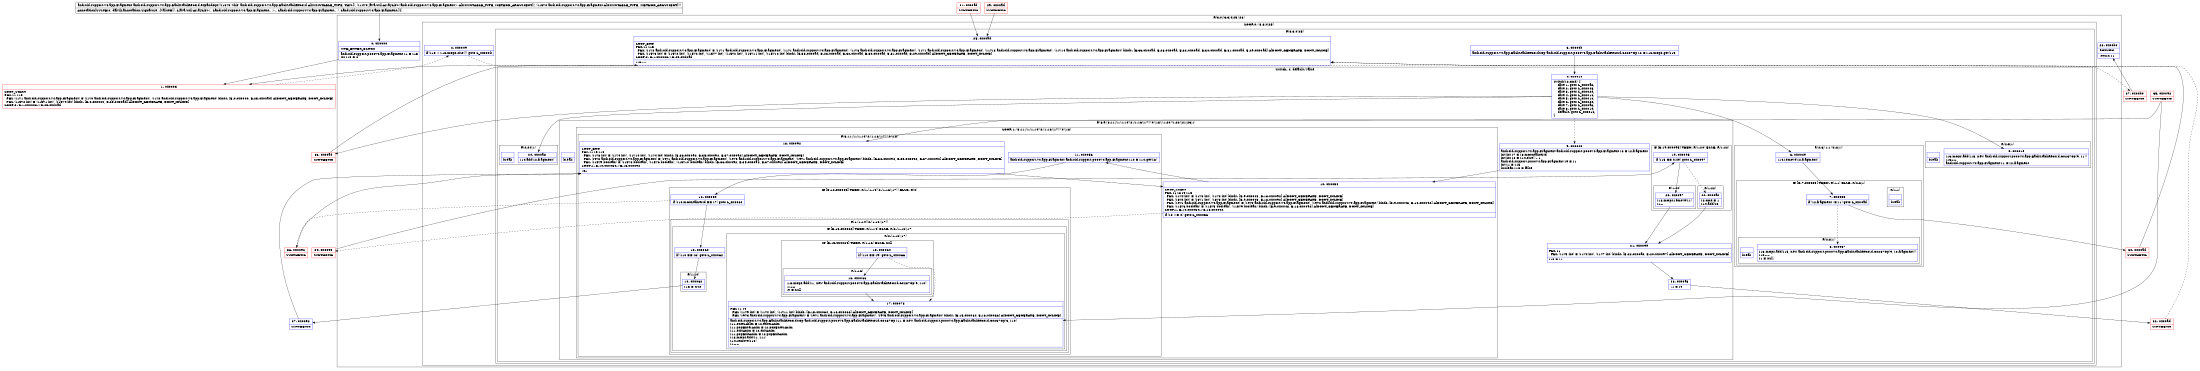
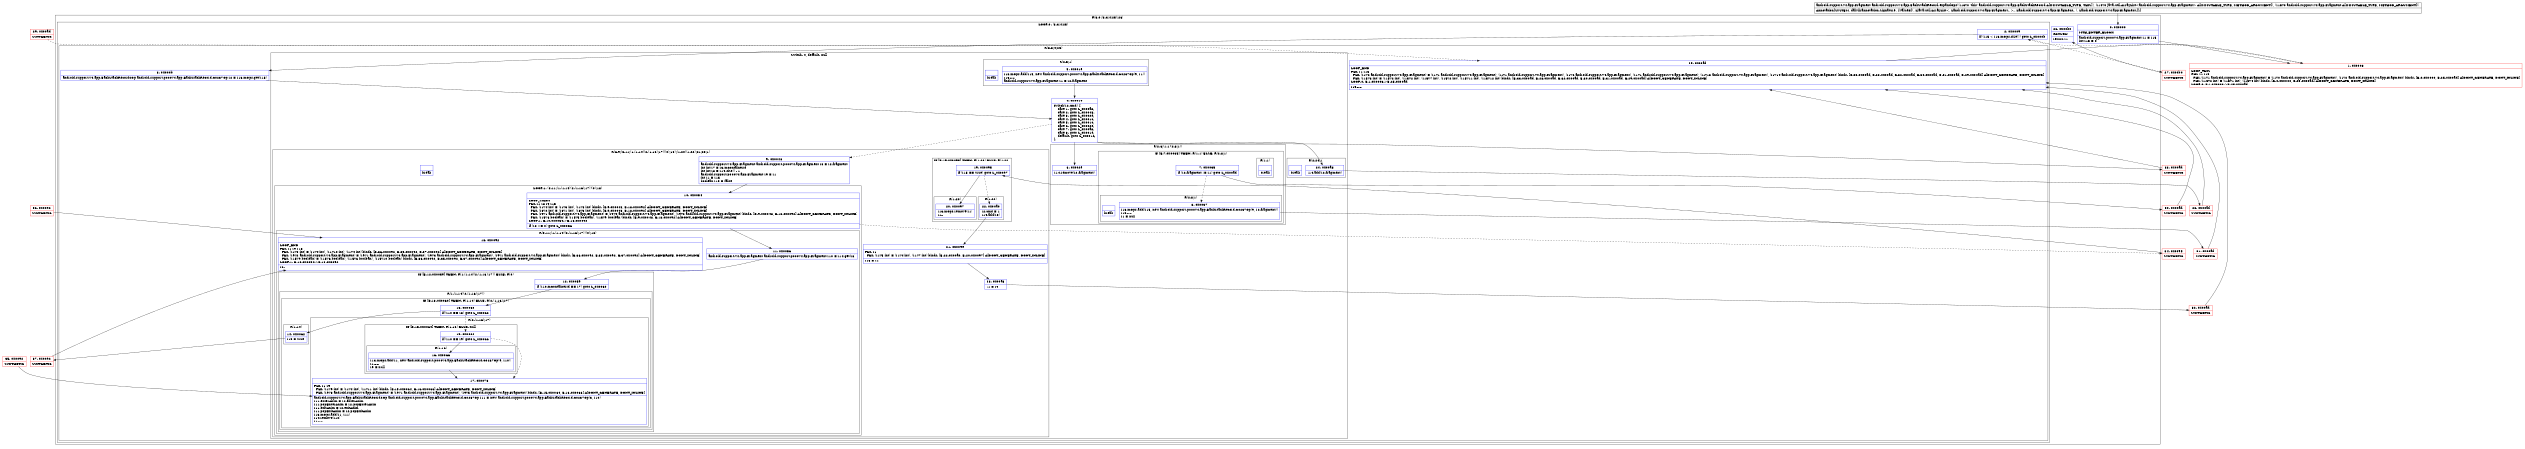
(991, 24) -> (762, 46)
none -> (1124, 43)
(1889, 66) -> (2218, 131)
(1295, 70) -> (809, 55)
(15, 92) -> (2201, 71)
(1803, 104) -> (1075, 90)
(1746, 120) -> none
(1817, 178) -> none
(1083, 180) -> none
(475, 207) -> none
none -> (2201, 211)
none -> (1745, 221)
(1658, 224) -> none
none -> (466, 323)
(301, 324) -> (42, 361)
